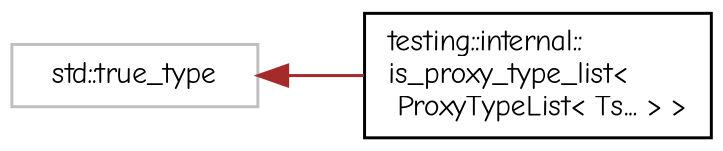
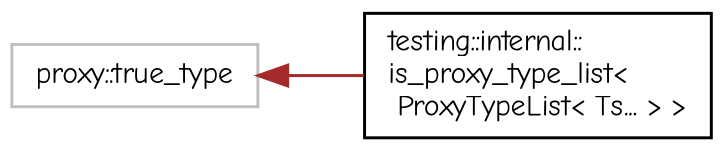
(135, 76) -> (135, 76)
